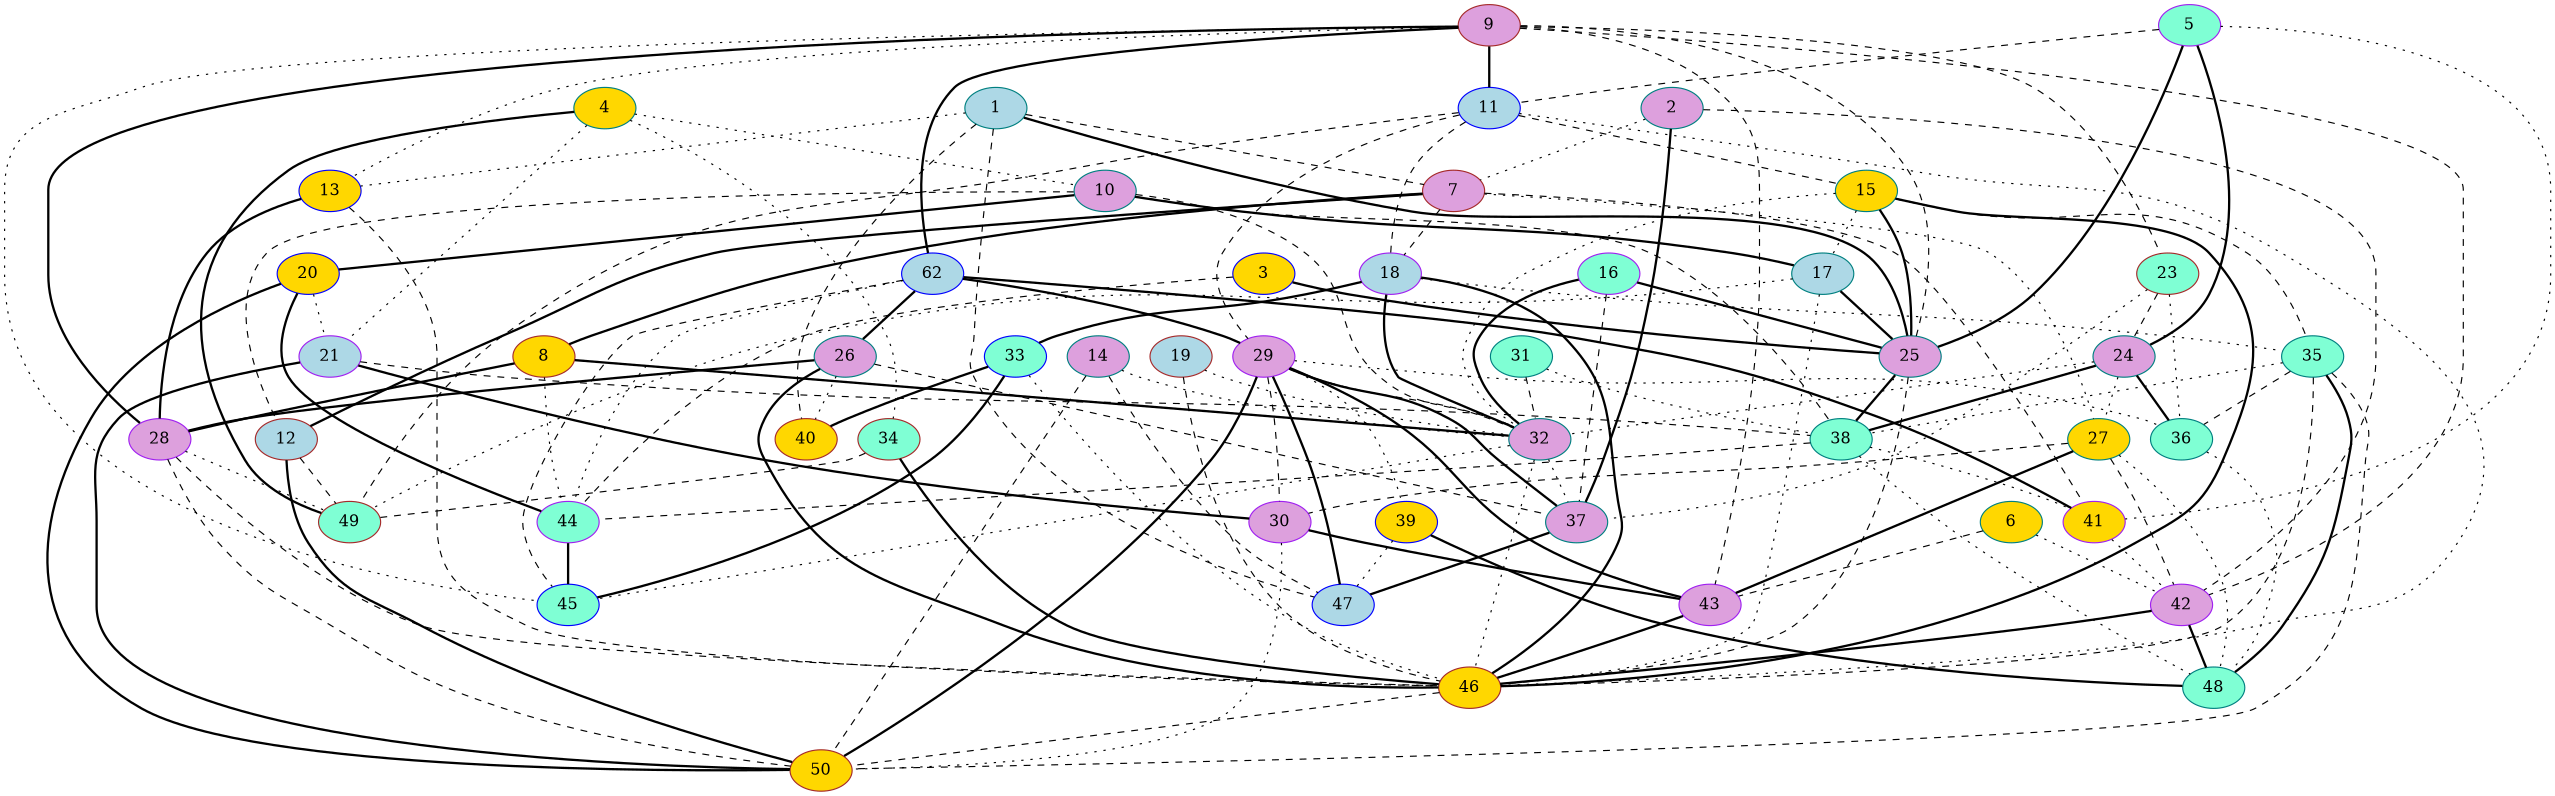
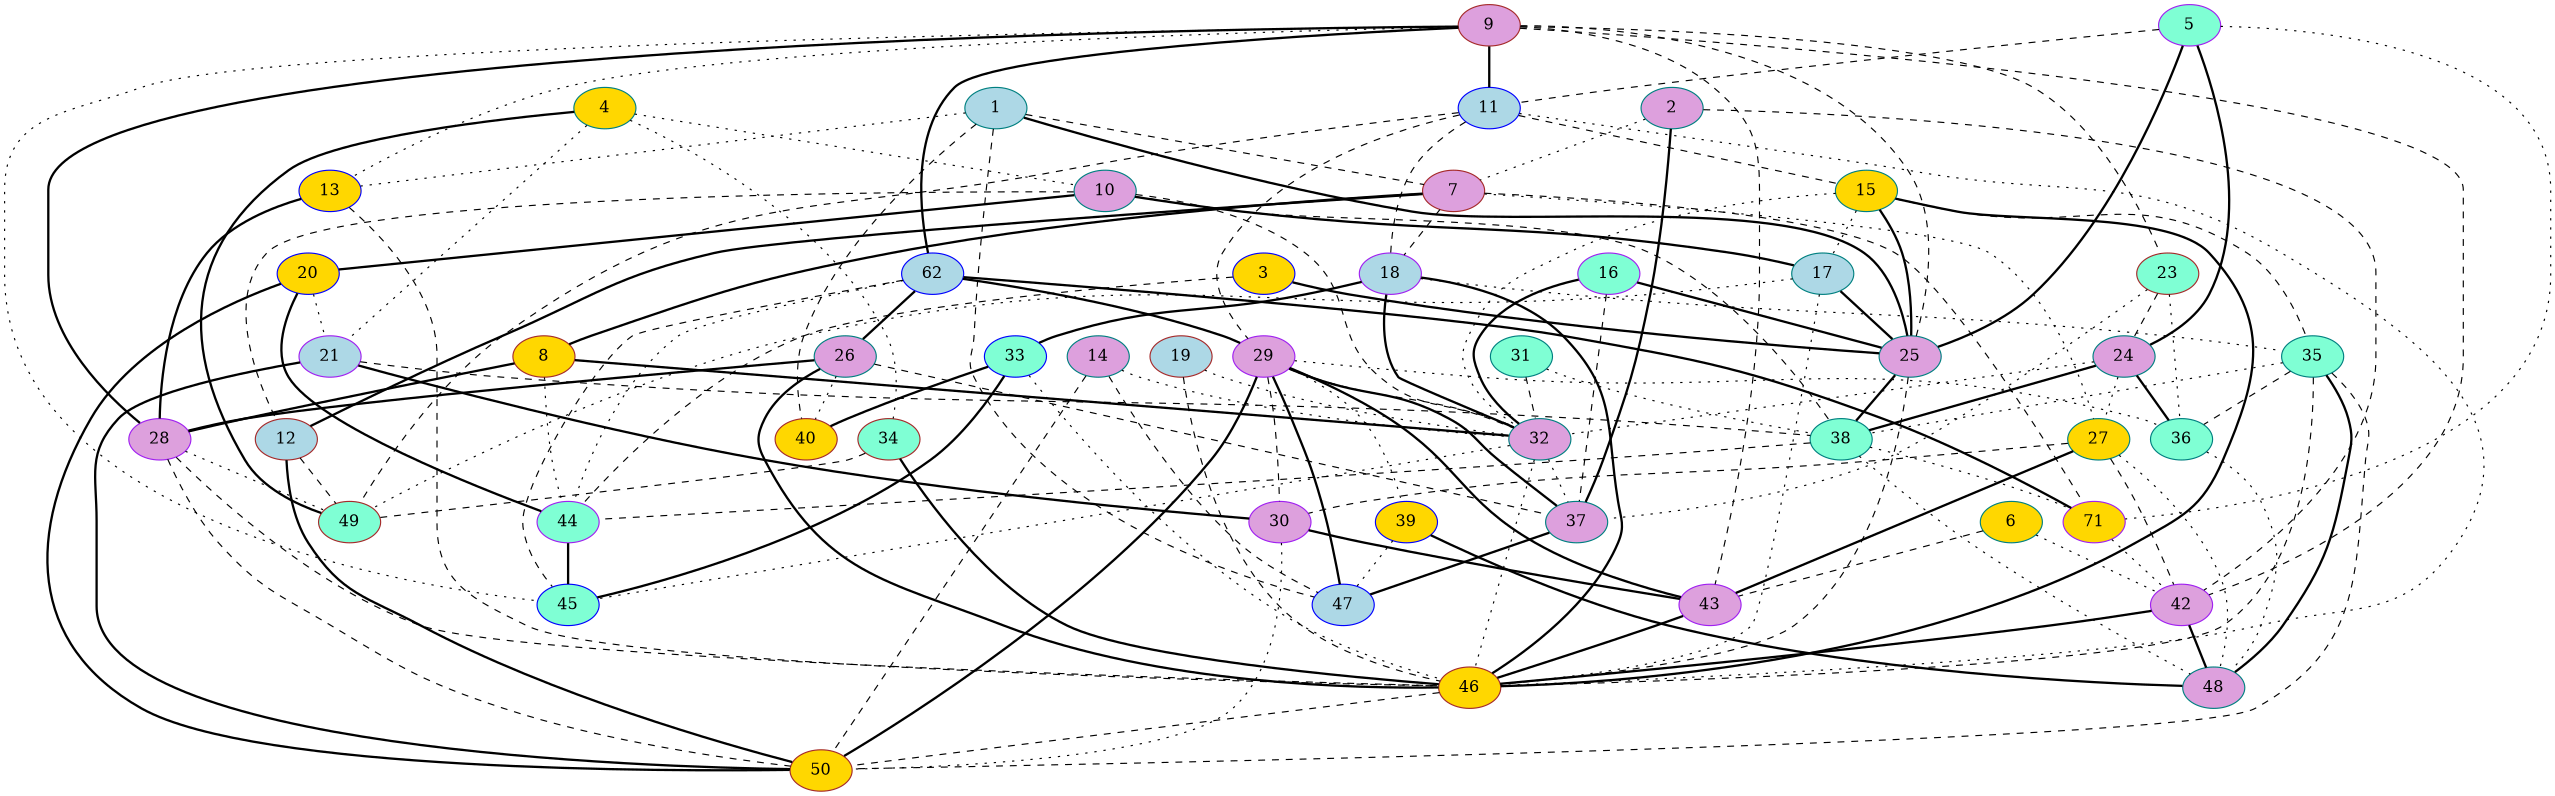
(2094, 522) -> (2094, 522)
(2214, 688) -> (2214, 688)
